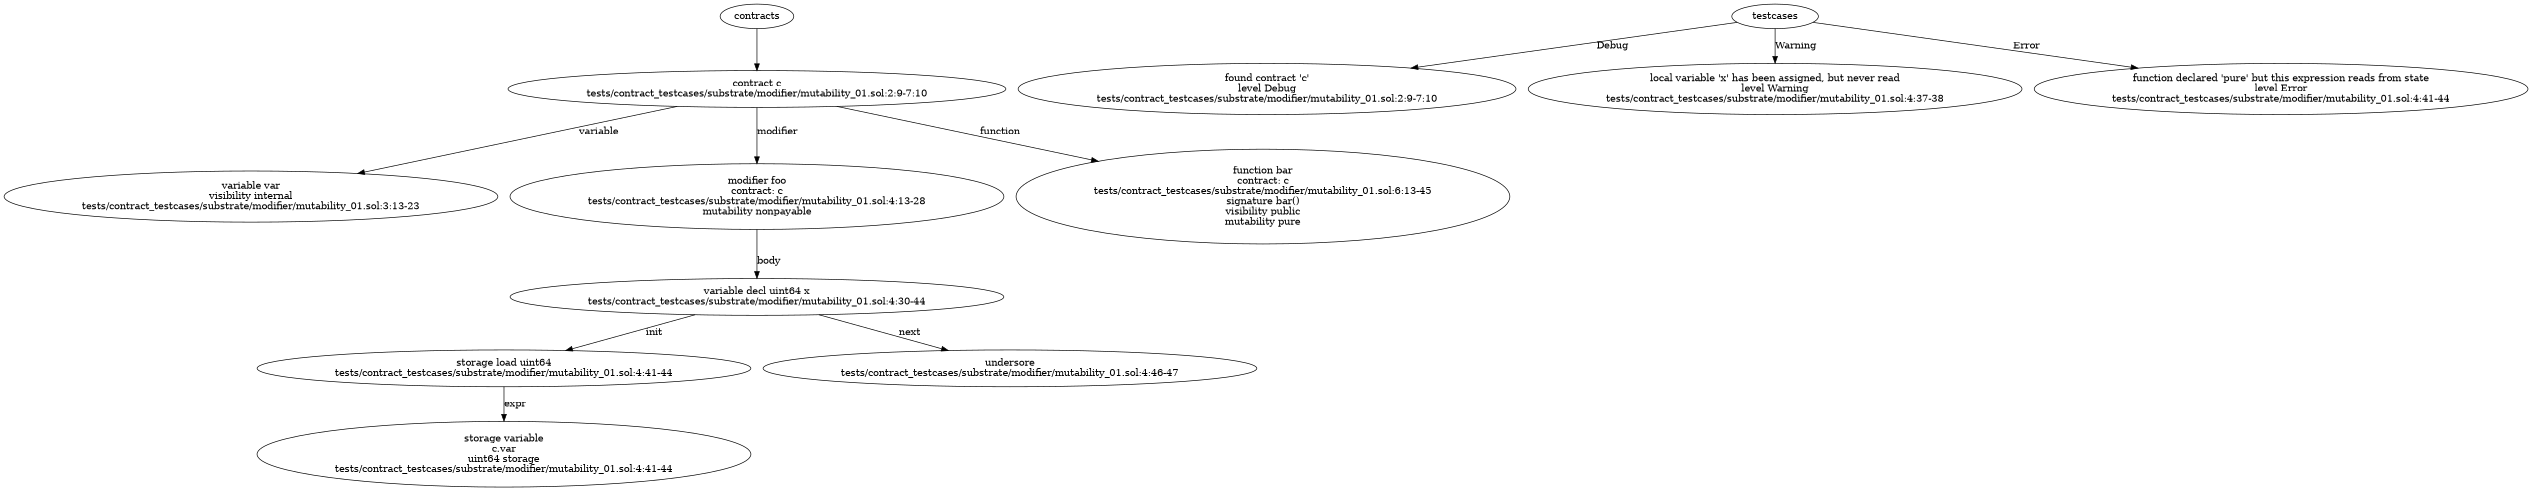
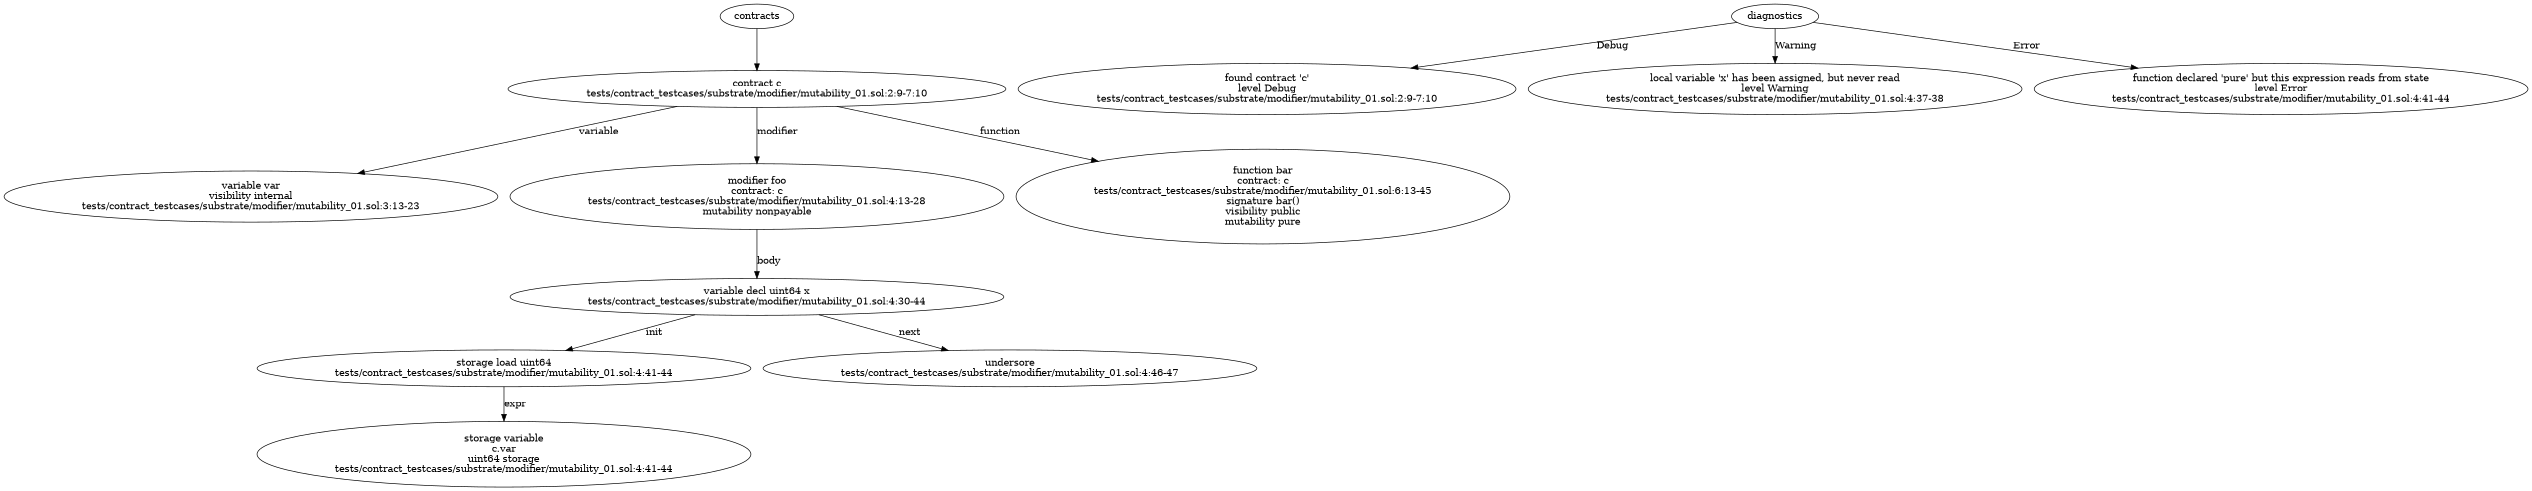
(1775, 16) -> (1775, 16)
